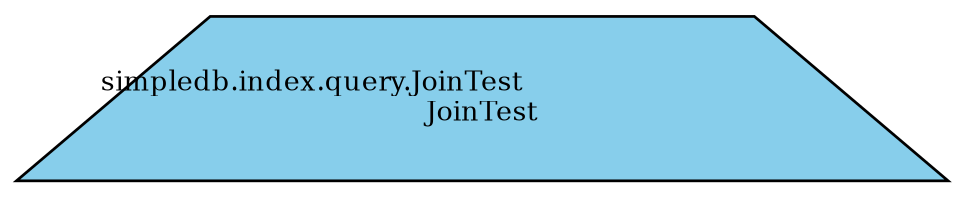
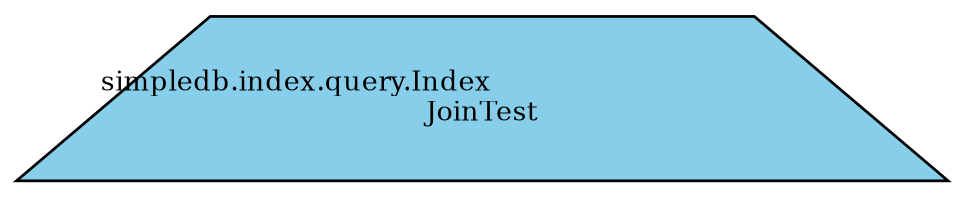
(482, 99) -> (482, 99)
